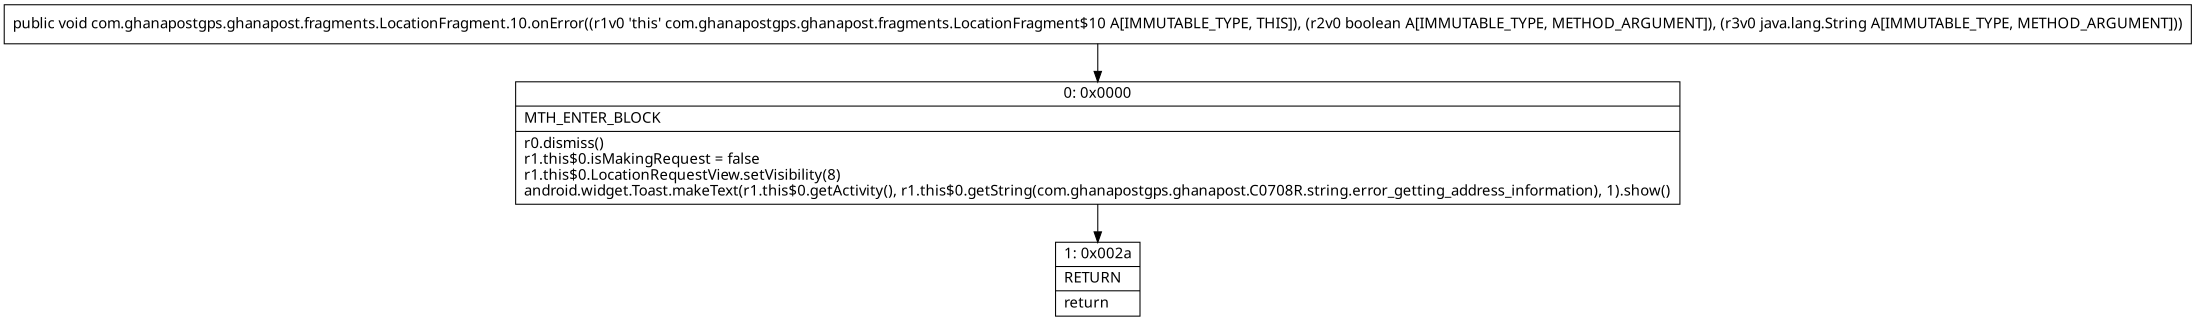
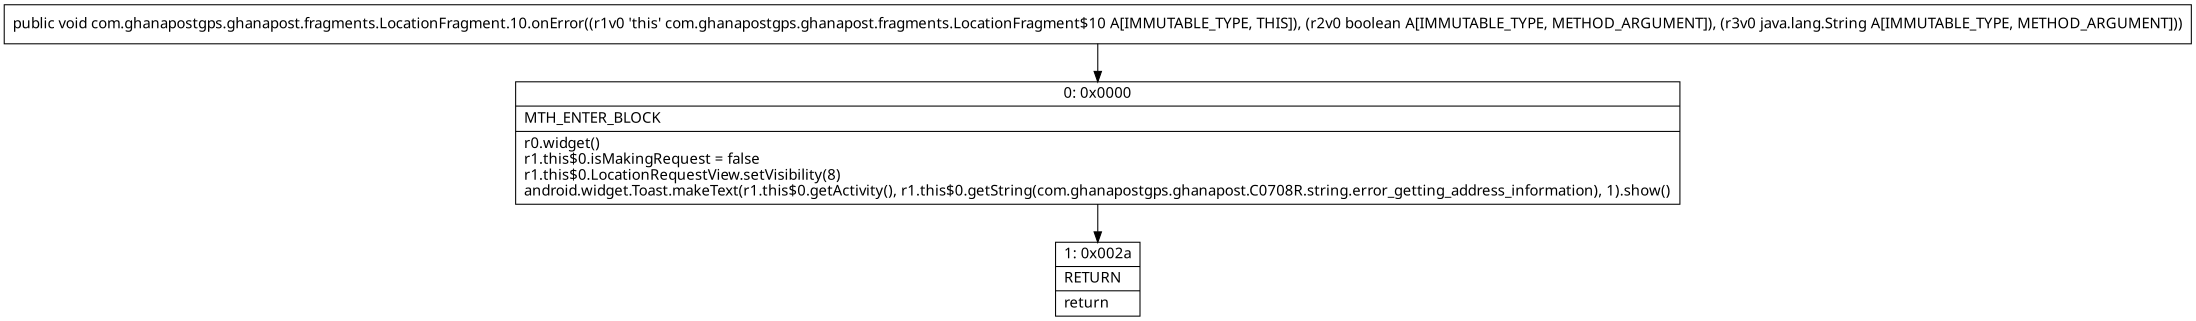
(564, 144) -> (563, 144)
